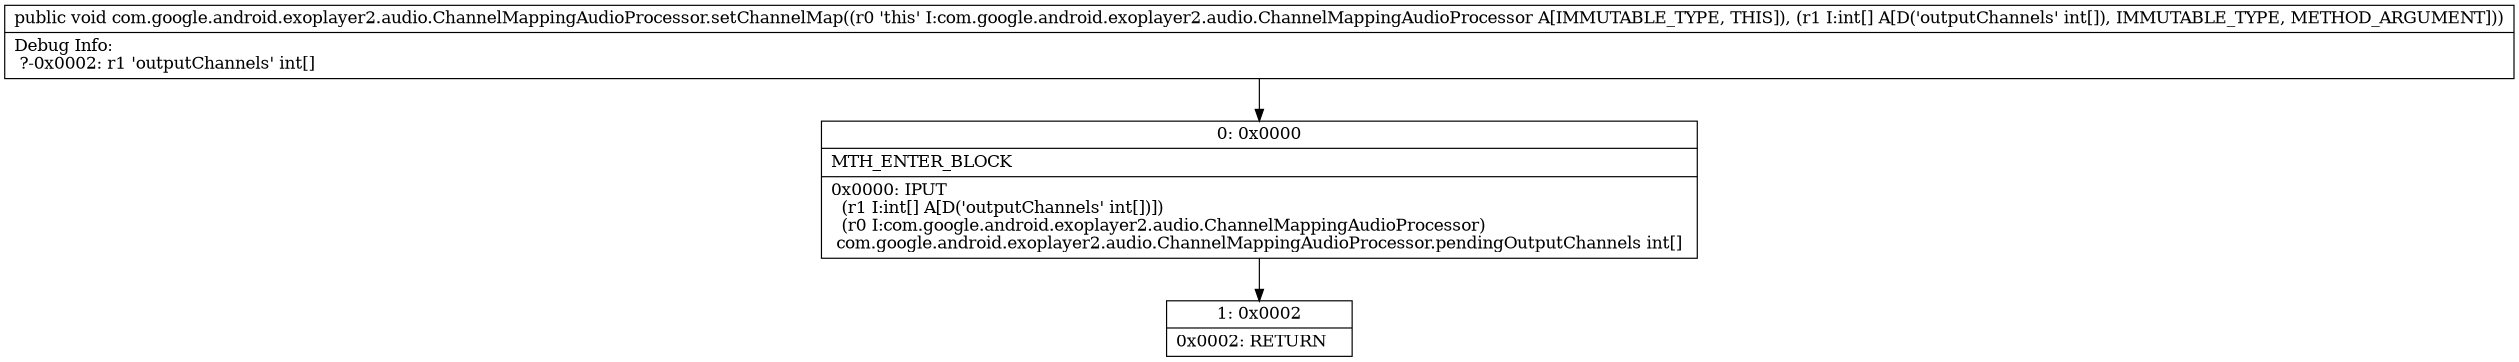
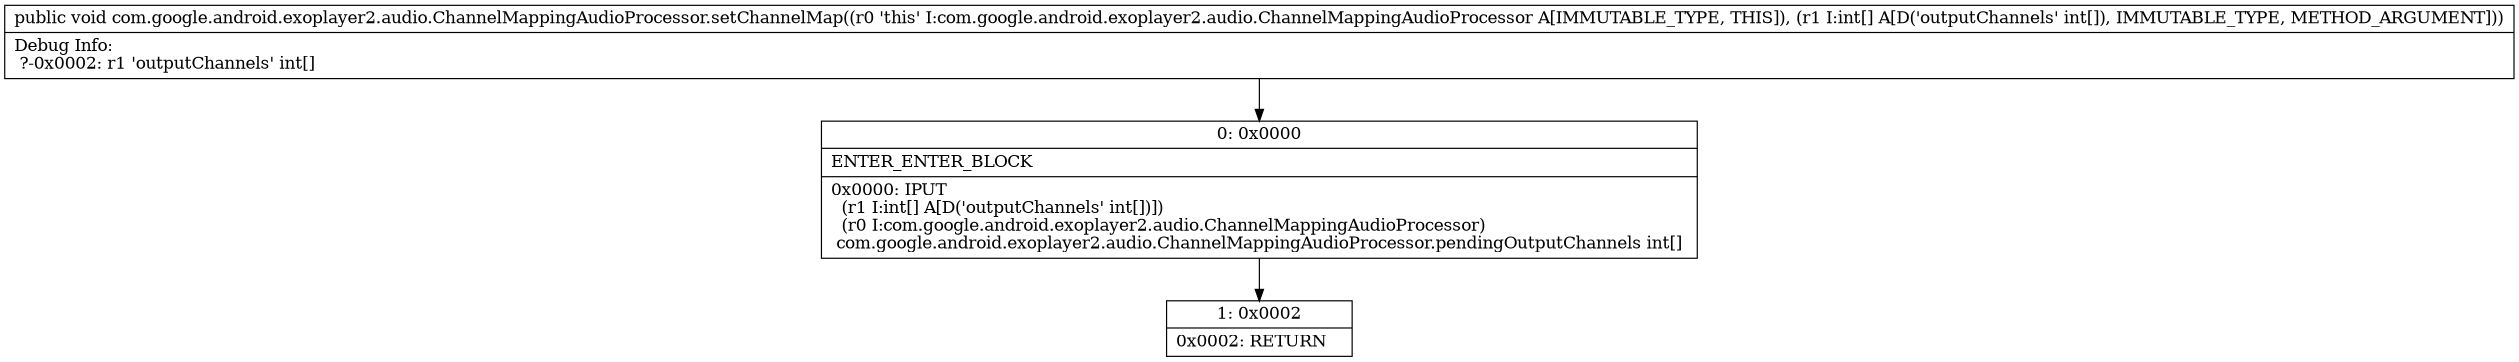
(922, 162) -> (932, 162)
